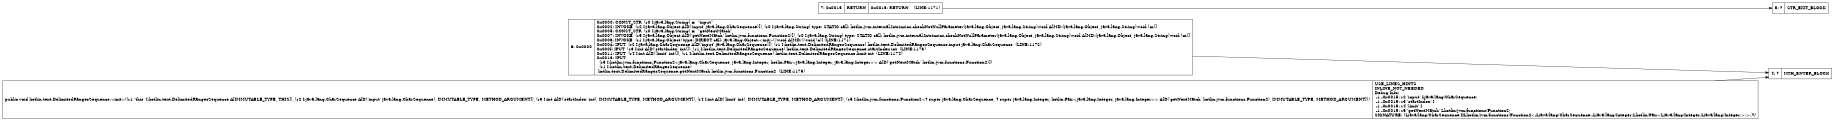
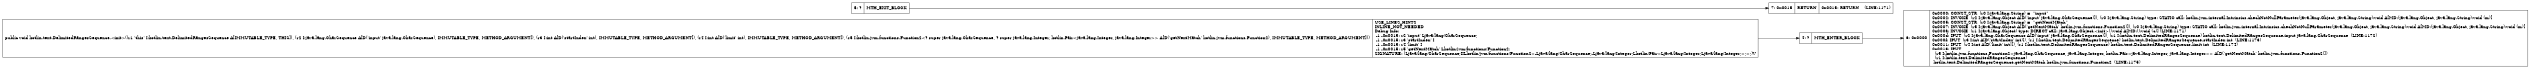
(1356, 8) -> (1337, 8)
(1807, 8) -> (887, 8)
(1479, 64) -> (1882, 38)
